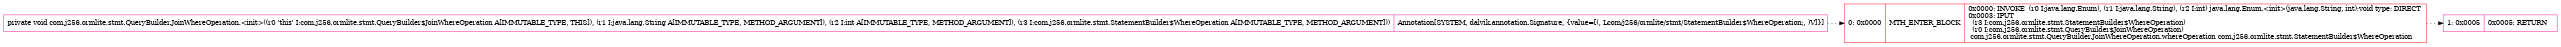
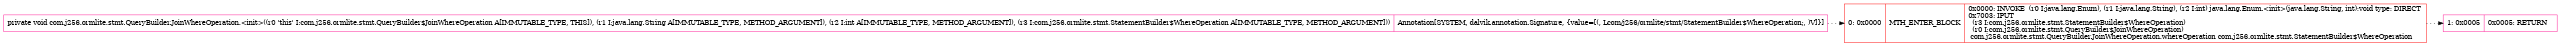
(1993, 16) -> (1993, 16)
